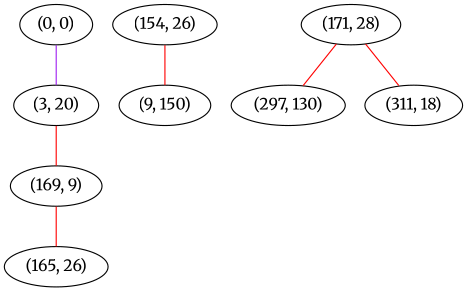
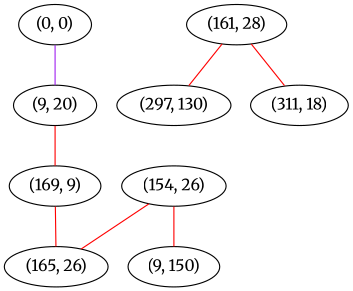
(351, 25) -> (237, 25)
(56, 105) -> (55, 105)
none -> (115, 226)
